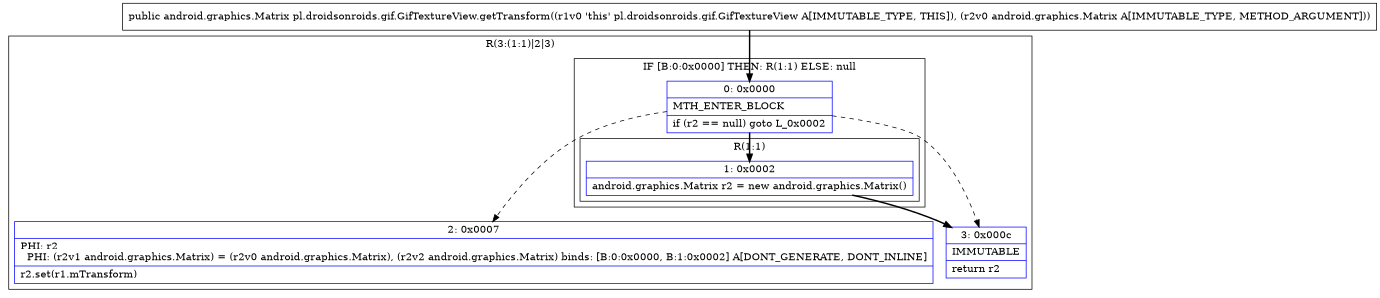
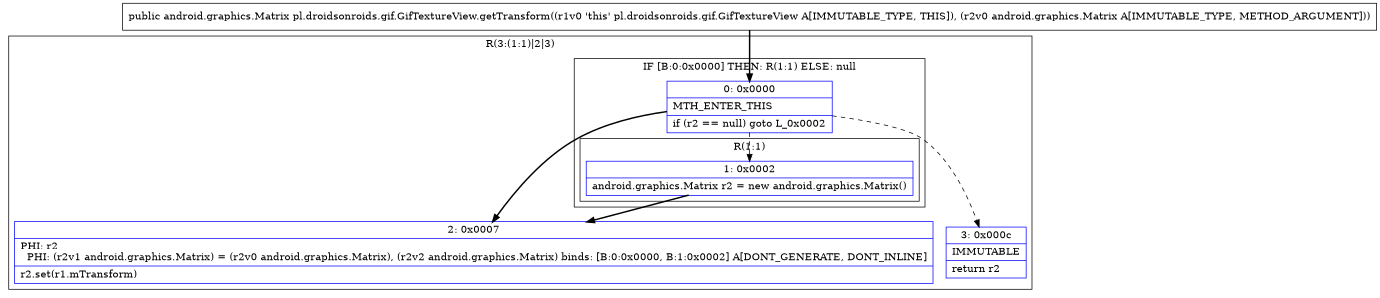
(729, 106) -> (723, 106)
(570, 143) -> (570, 143)
(750, 143) -> (750, 143)
(913, 212) -> (625, 212)
